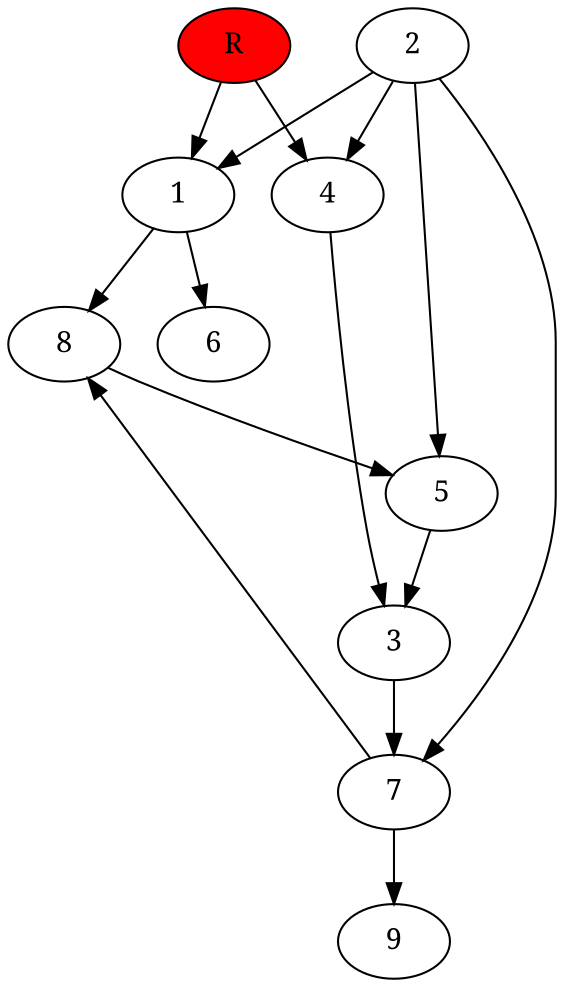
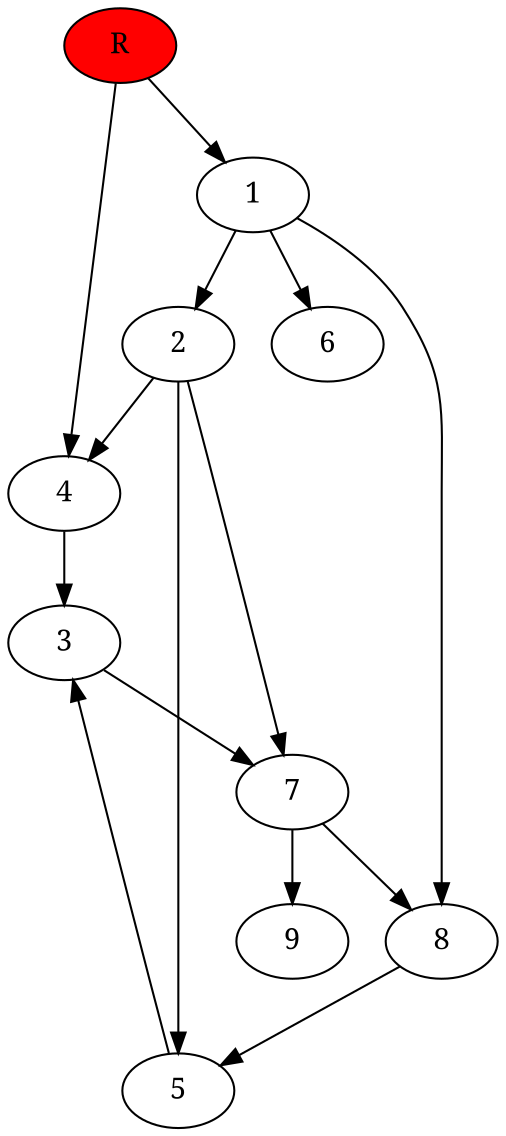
(305, 115) -> (220, 260)
